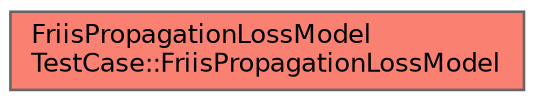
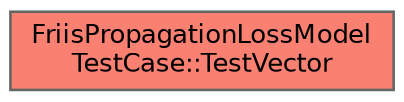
(267, 51) -> (202, 51)
